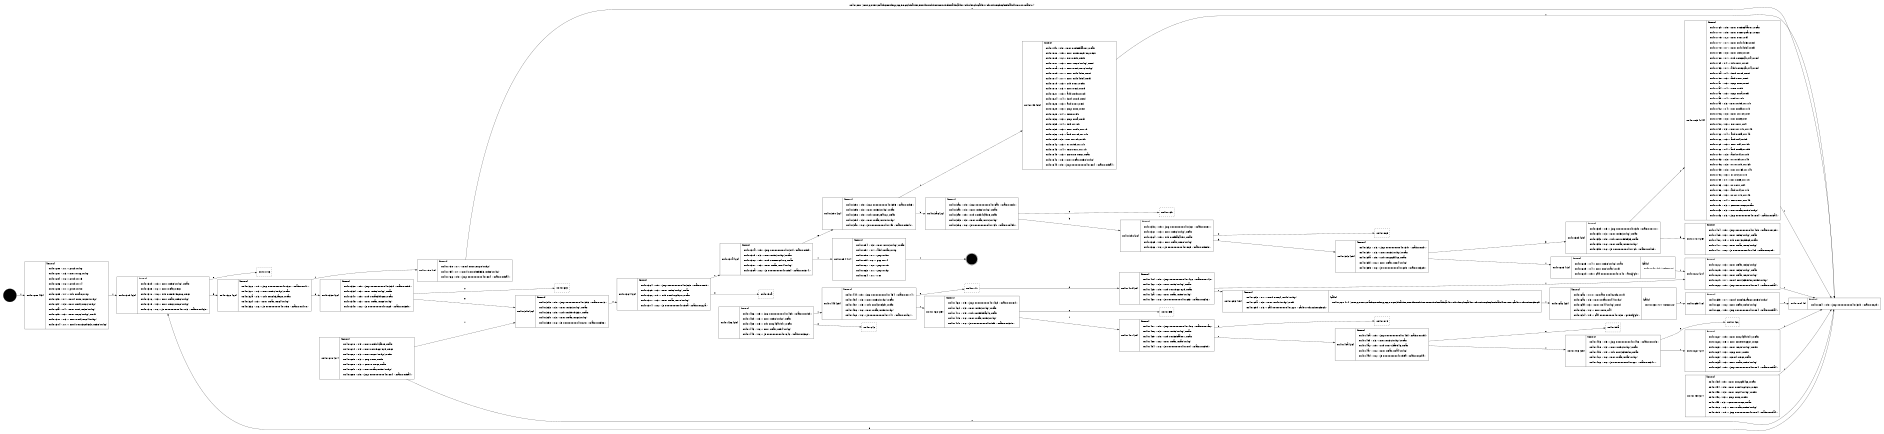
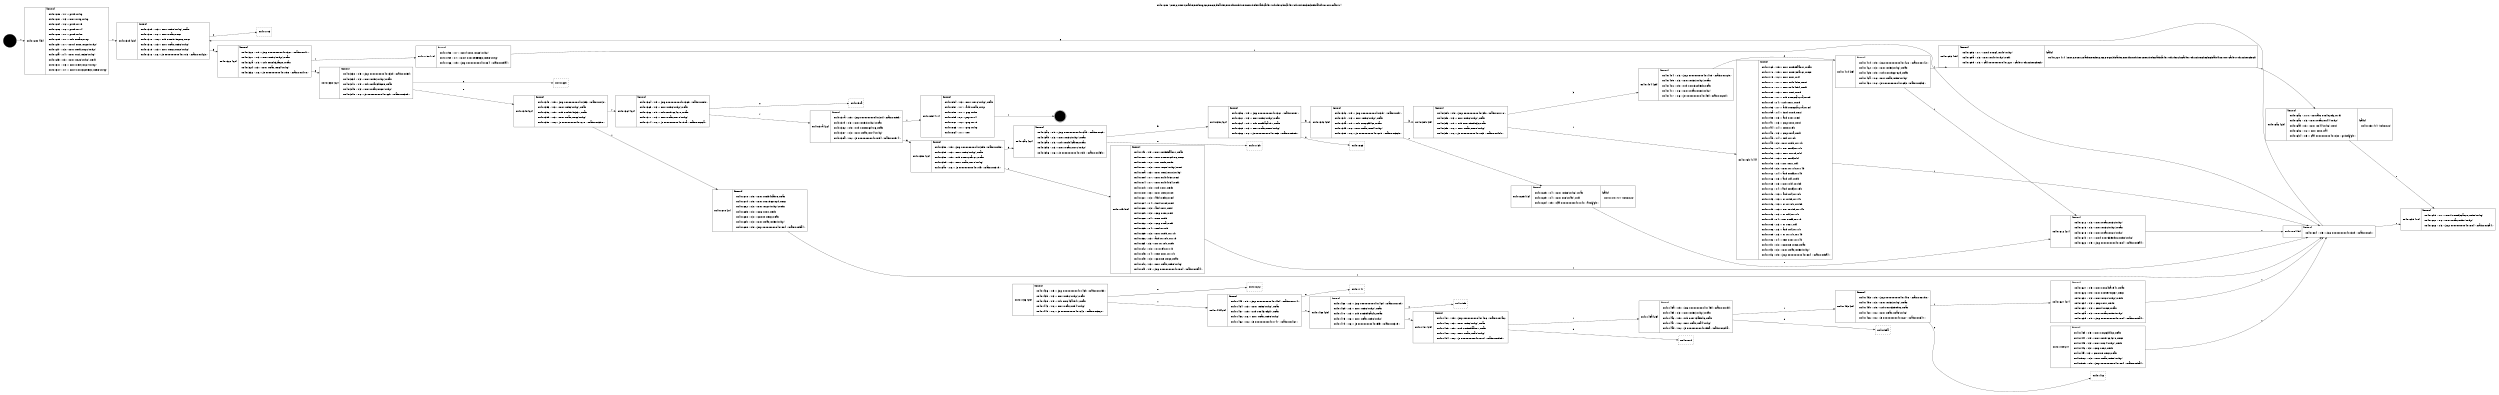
(1048, 288) -> (1772, 57)
(1783, 304) -> (2387, 226)
(464, 335) -> (654, 158)
